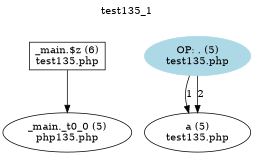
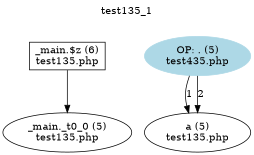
(198, 56) -> (198, 56)
(67, 132) -> (67, 132)
